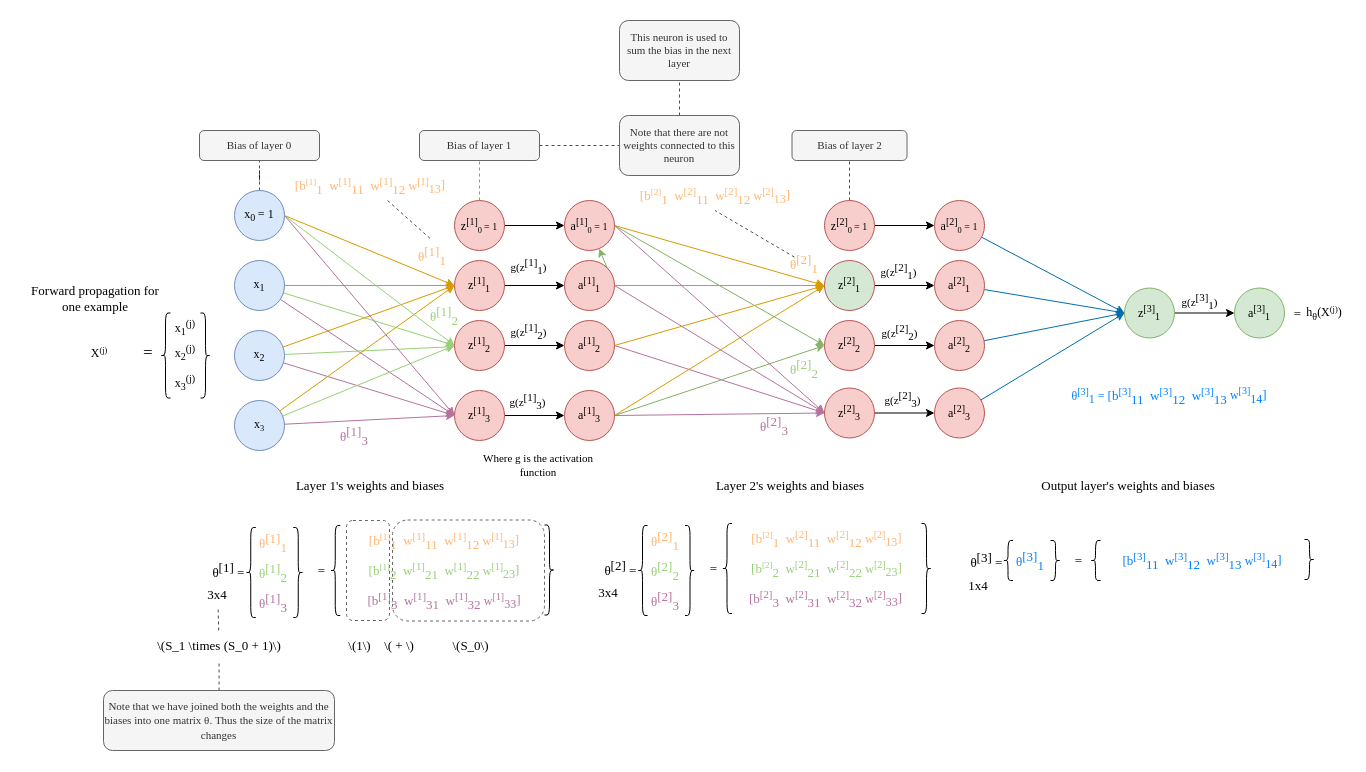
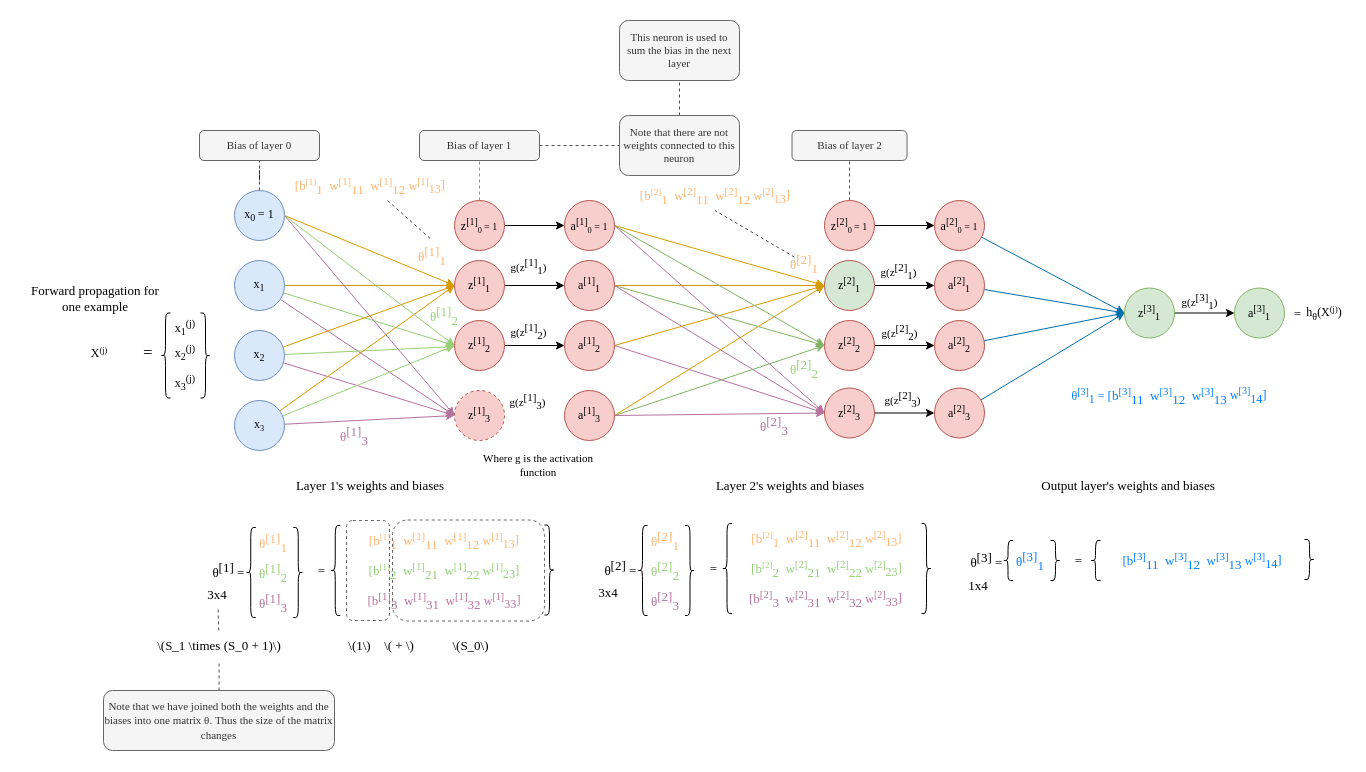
(604, 261) -> (769, 330)
(480, 416) -> (480, 416)
(531, 416) -> none
